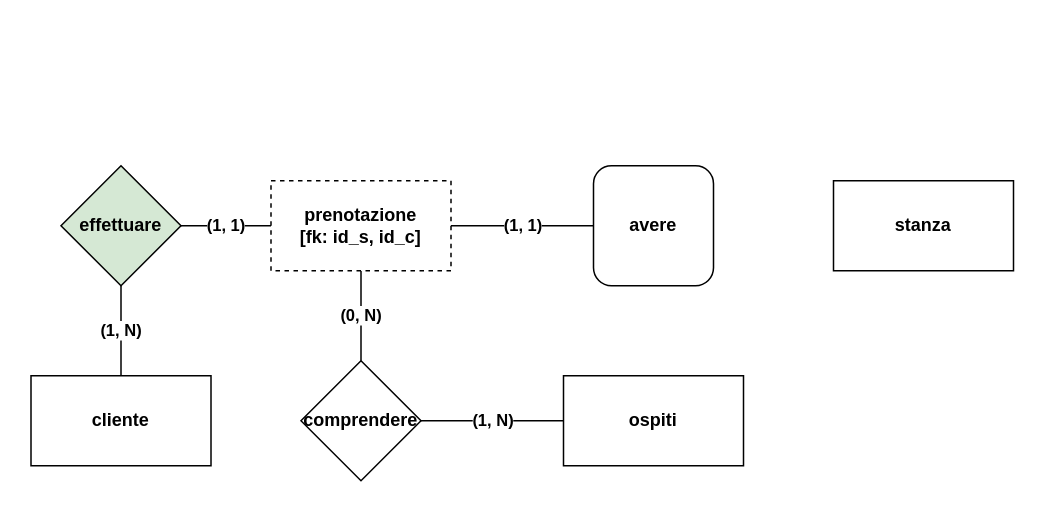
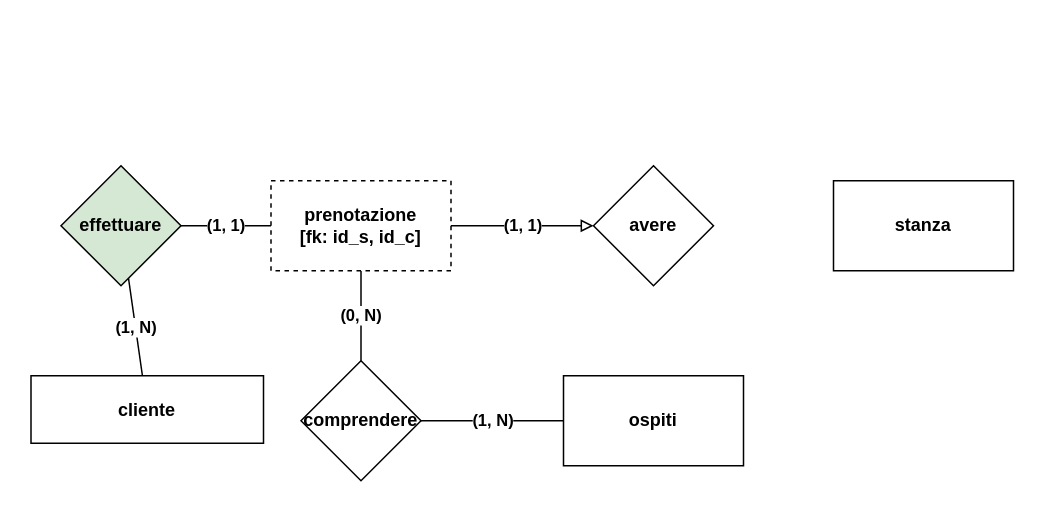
(586, 226) -> (580, 226)
(653, 226) -> (653, 226)
(121, 421) -> (147, 410)
